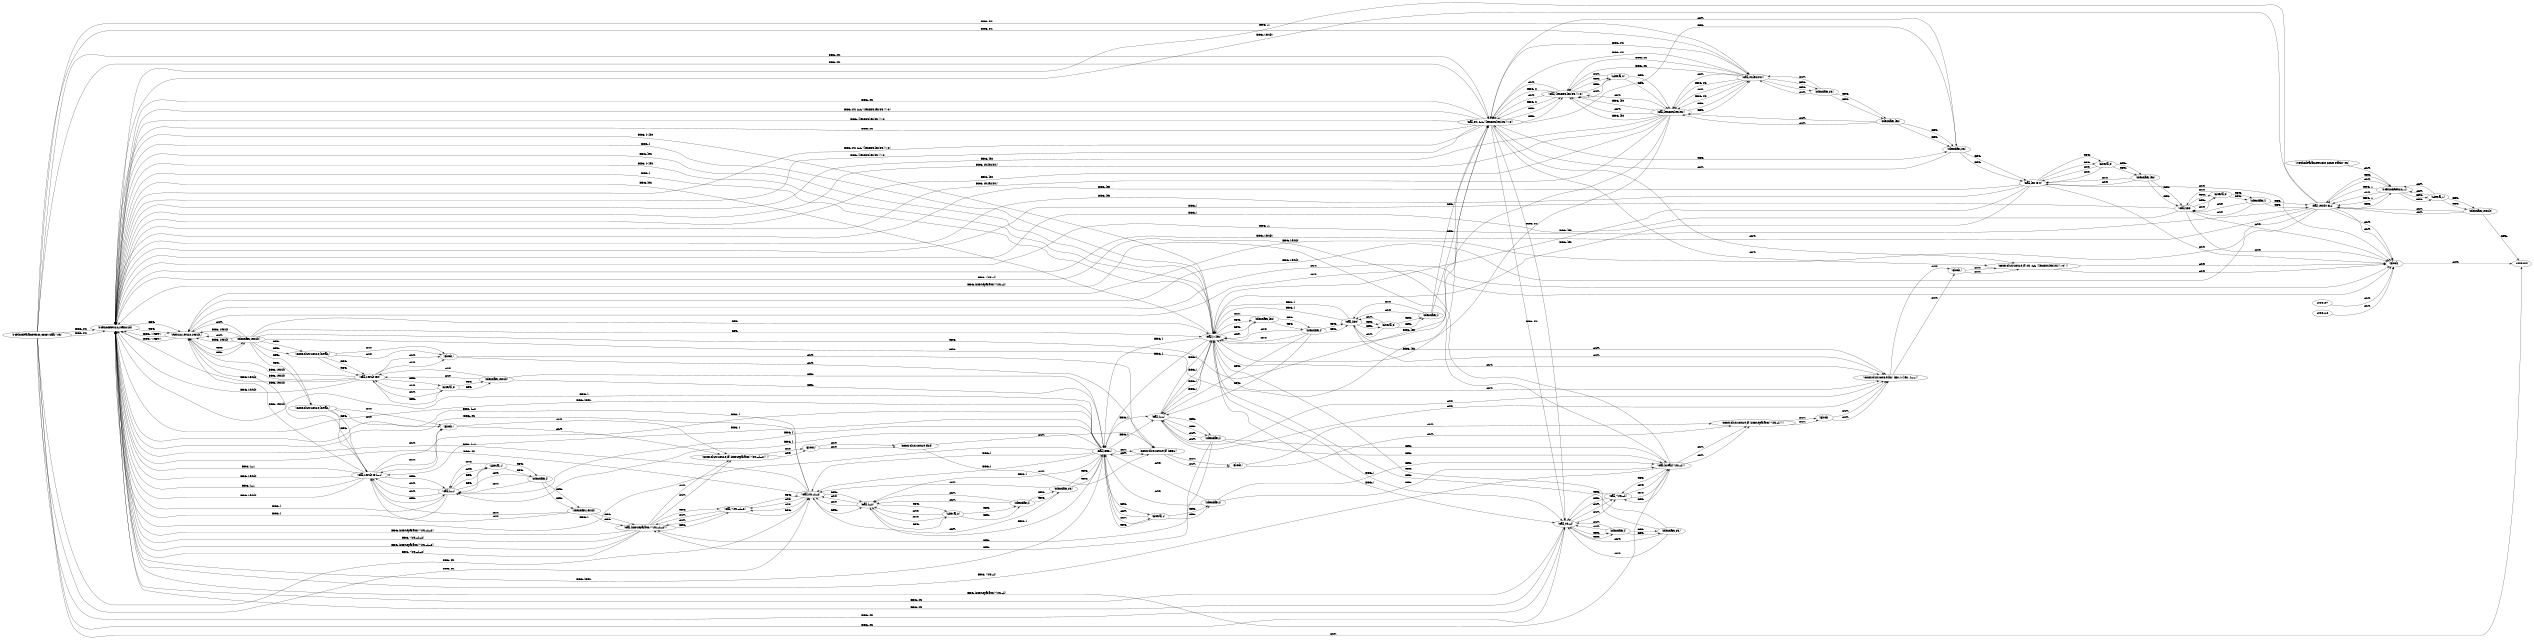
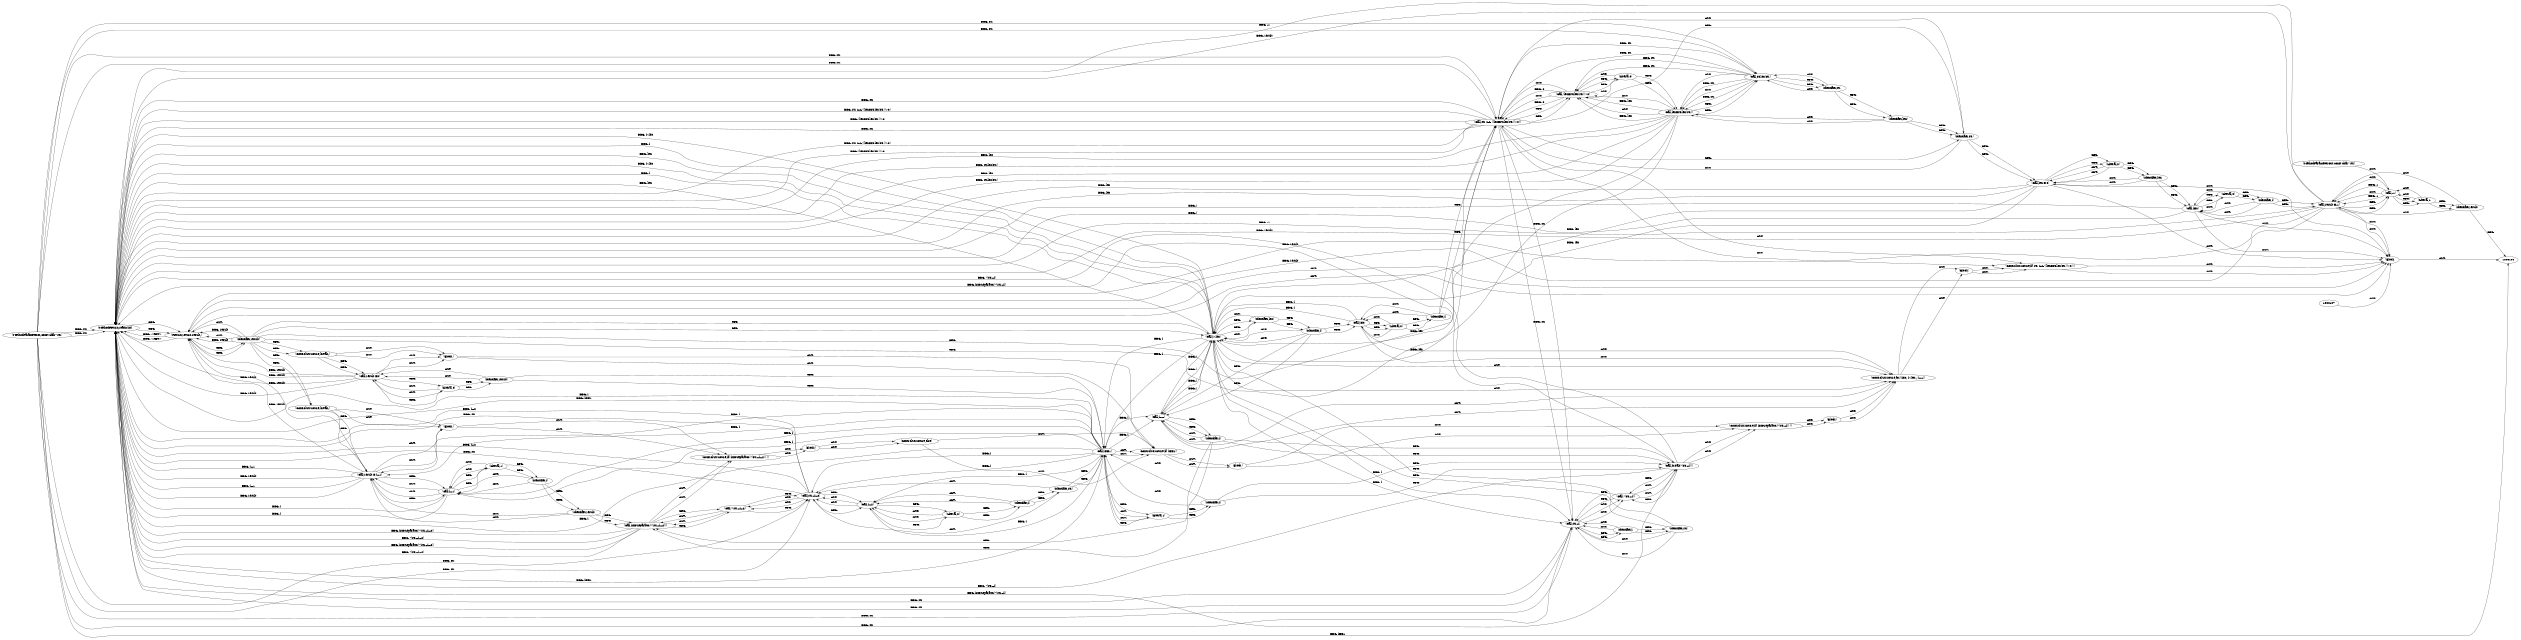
(2322, 163) -> (2329, 164)
(2394, 190) -> (2390, 193)
(2322, 313) -> none
(1334, 634) -> (1338, 634)
